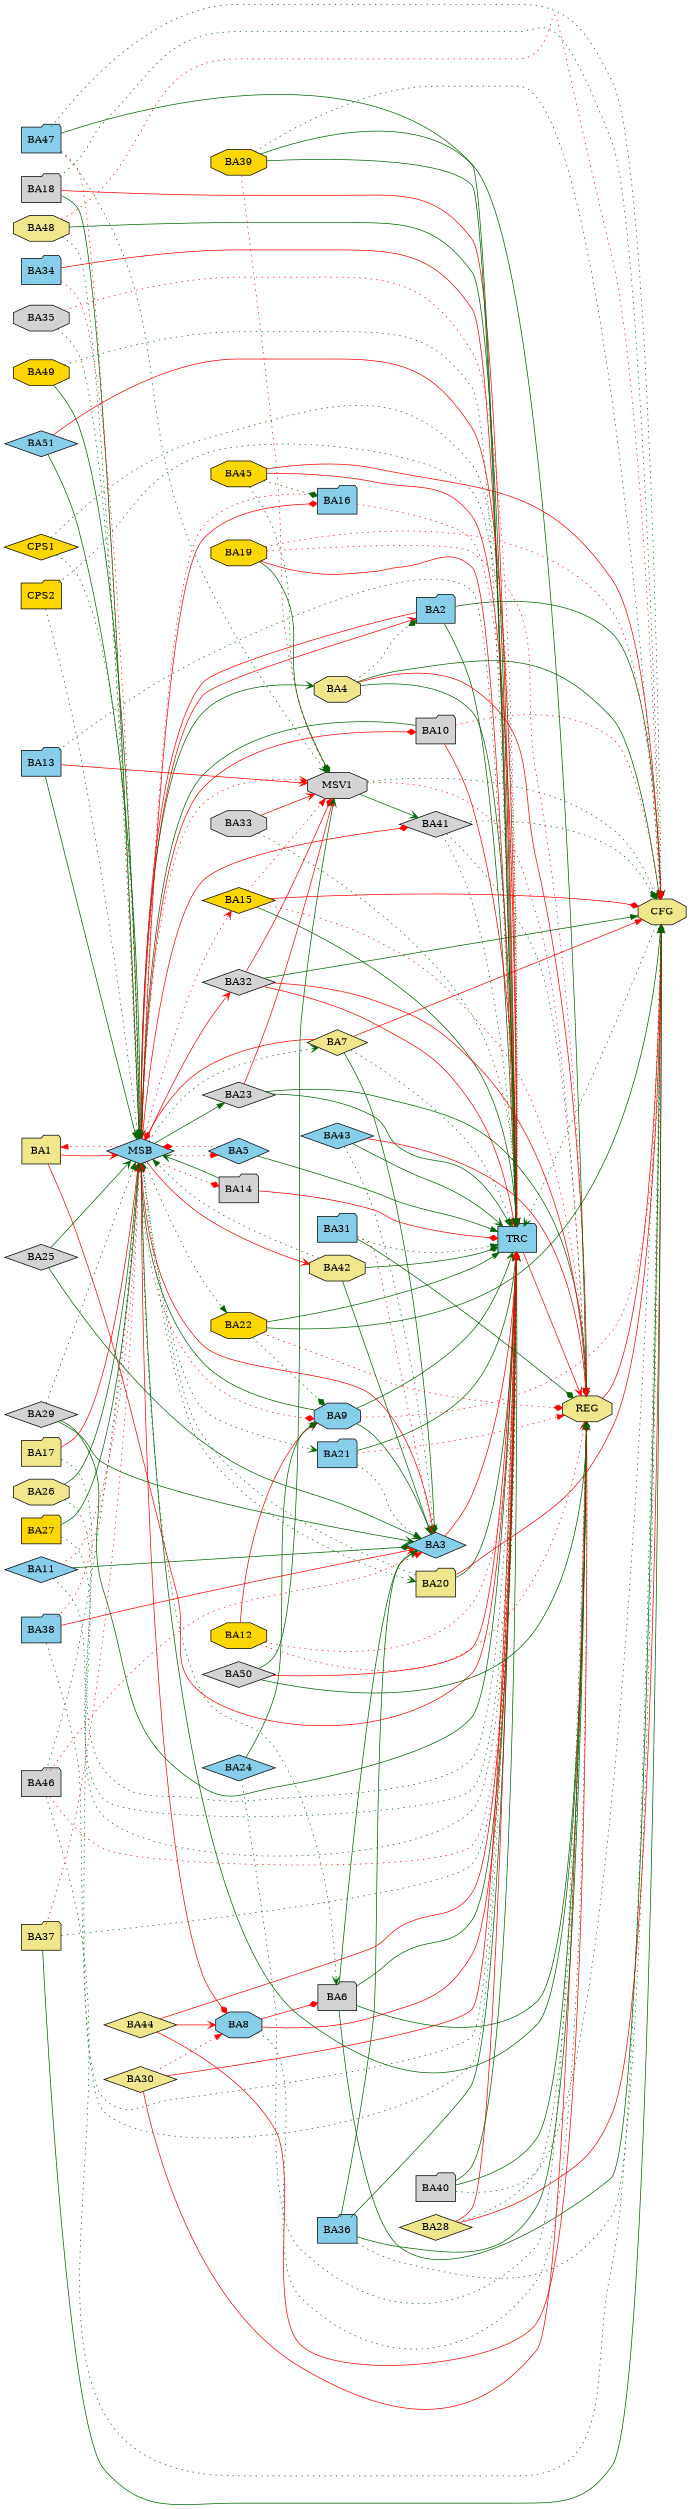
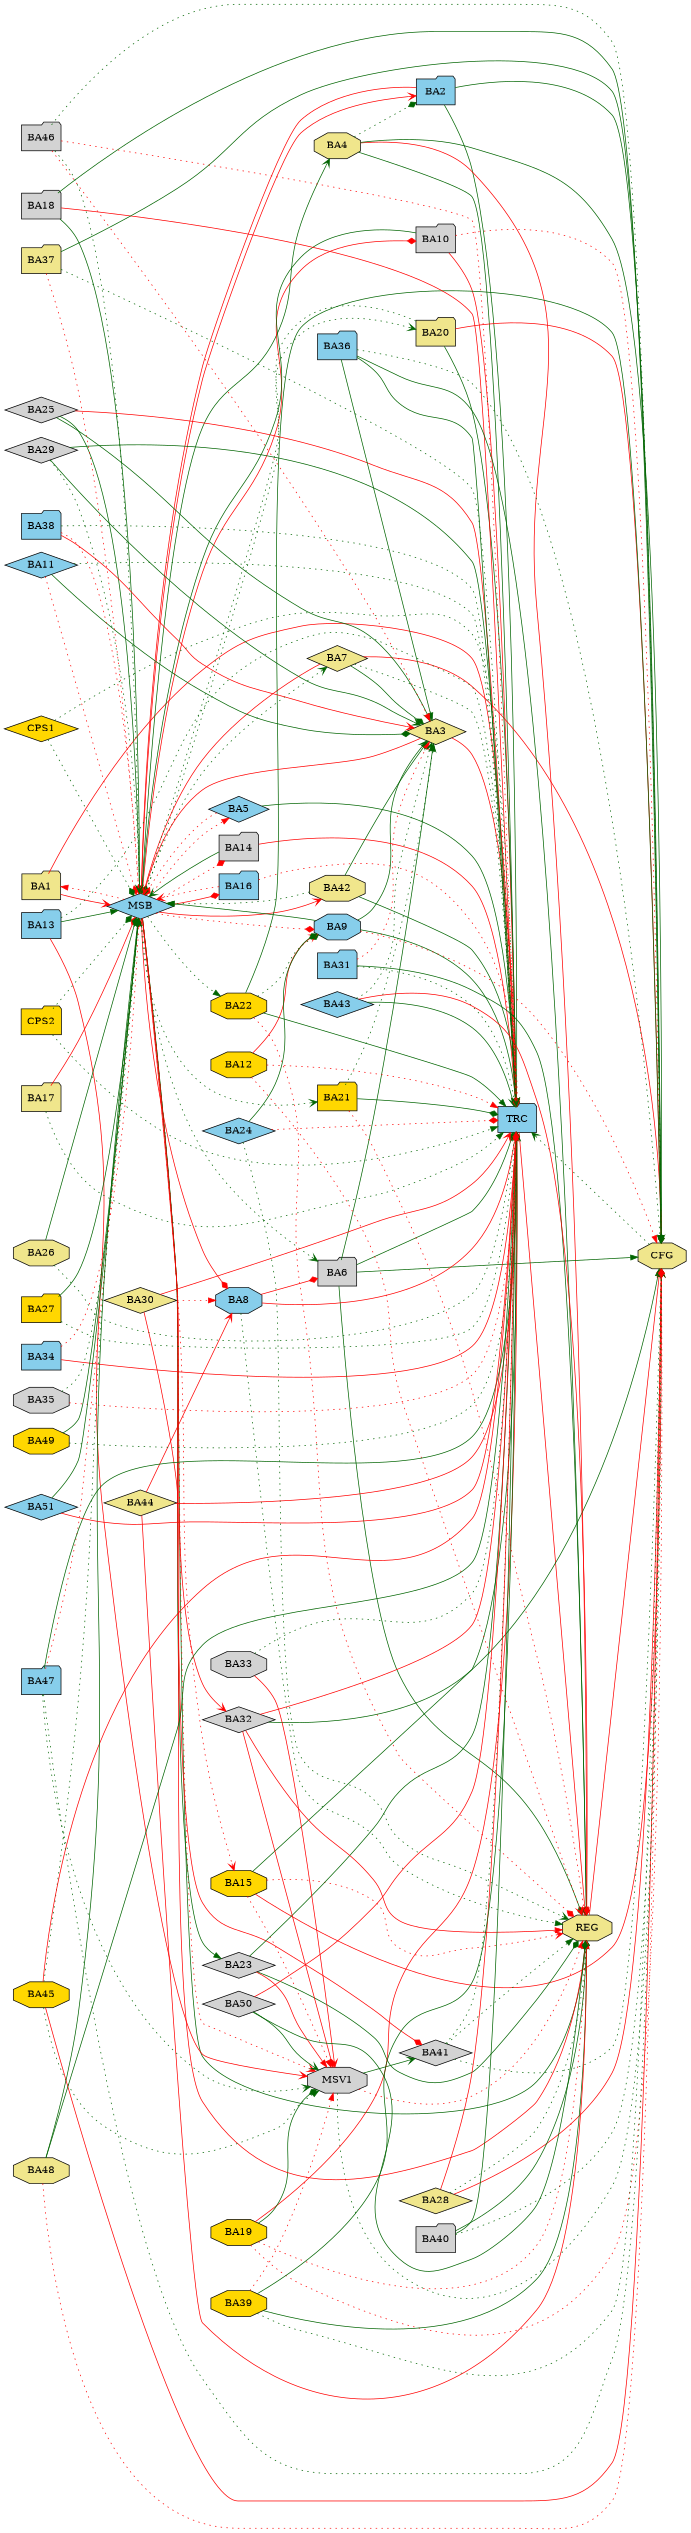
(619, 176) -> (615, 83)
(286, 487) -> (93, 1481)
none -> (473, 526)
(116, 679) -> (98, 1544)
(239, 900) -> (239, 1883)
none -> (380, 1125)
(337, 1455) -> (337, 1098)
(436, 1545) -> (436, 732)
